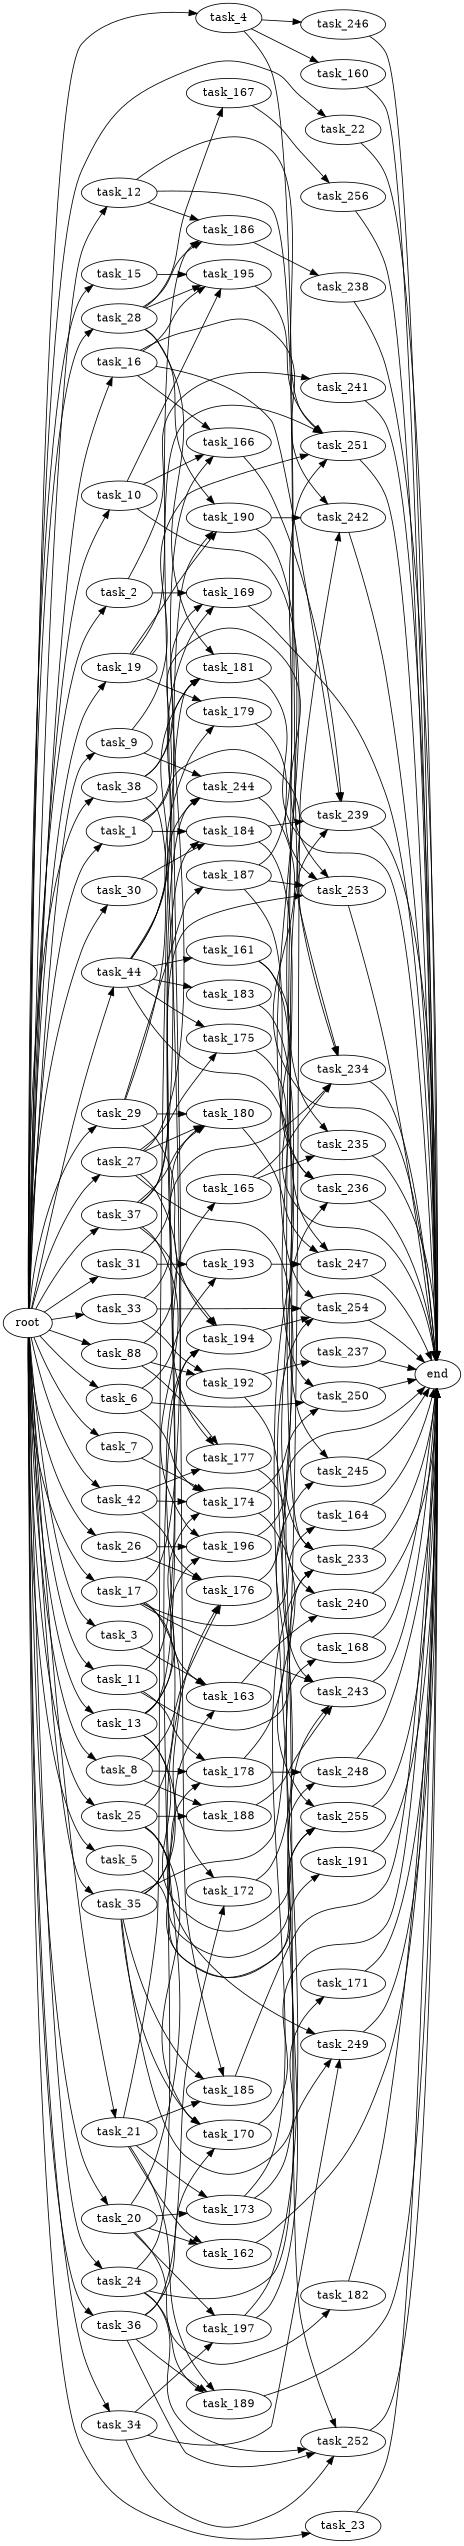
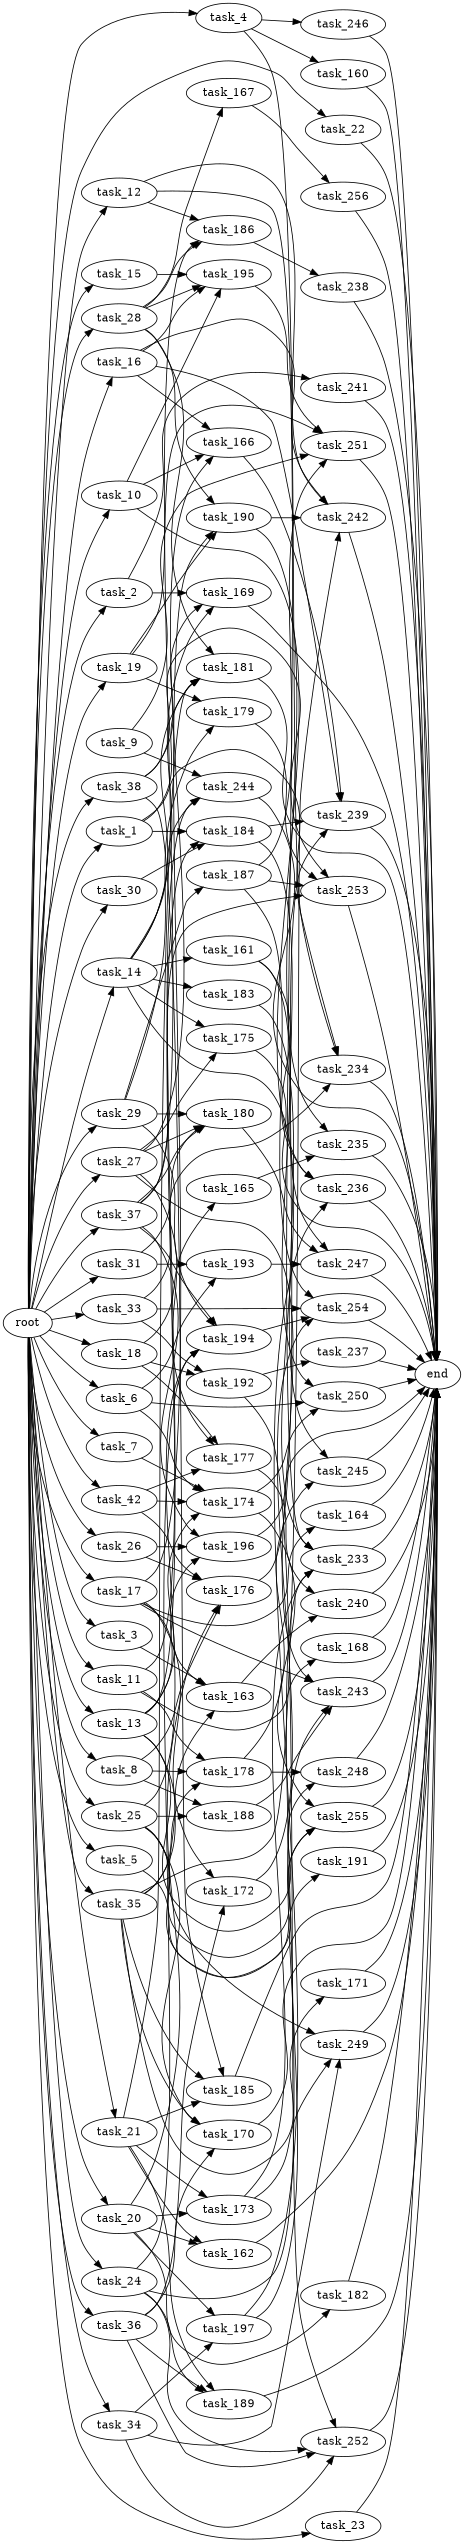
(274, 154) -> (295, 274)
(119, 973) -> (119, 973)
(48, 989) -> none
(303, 1120) -> none
(119, 1354) -> (119, 1354)
